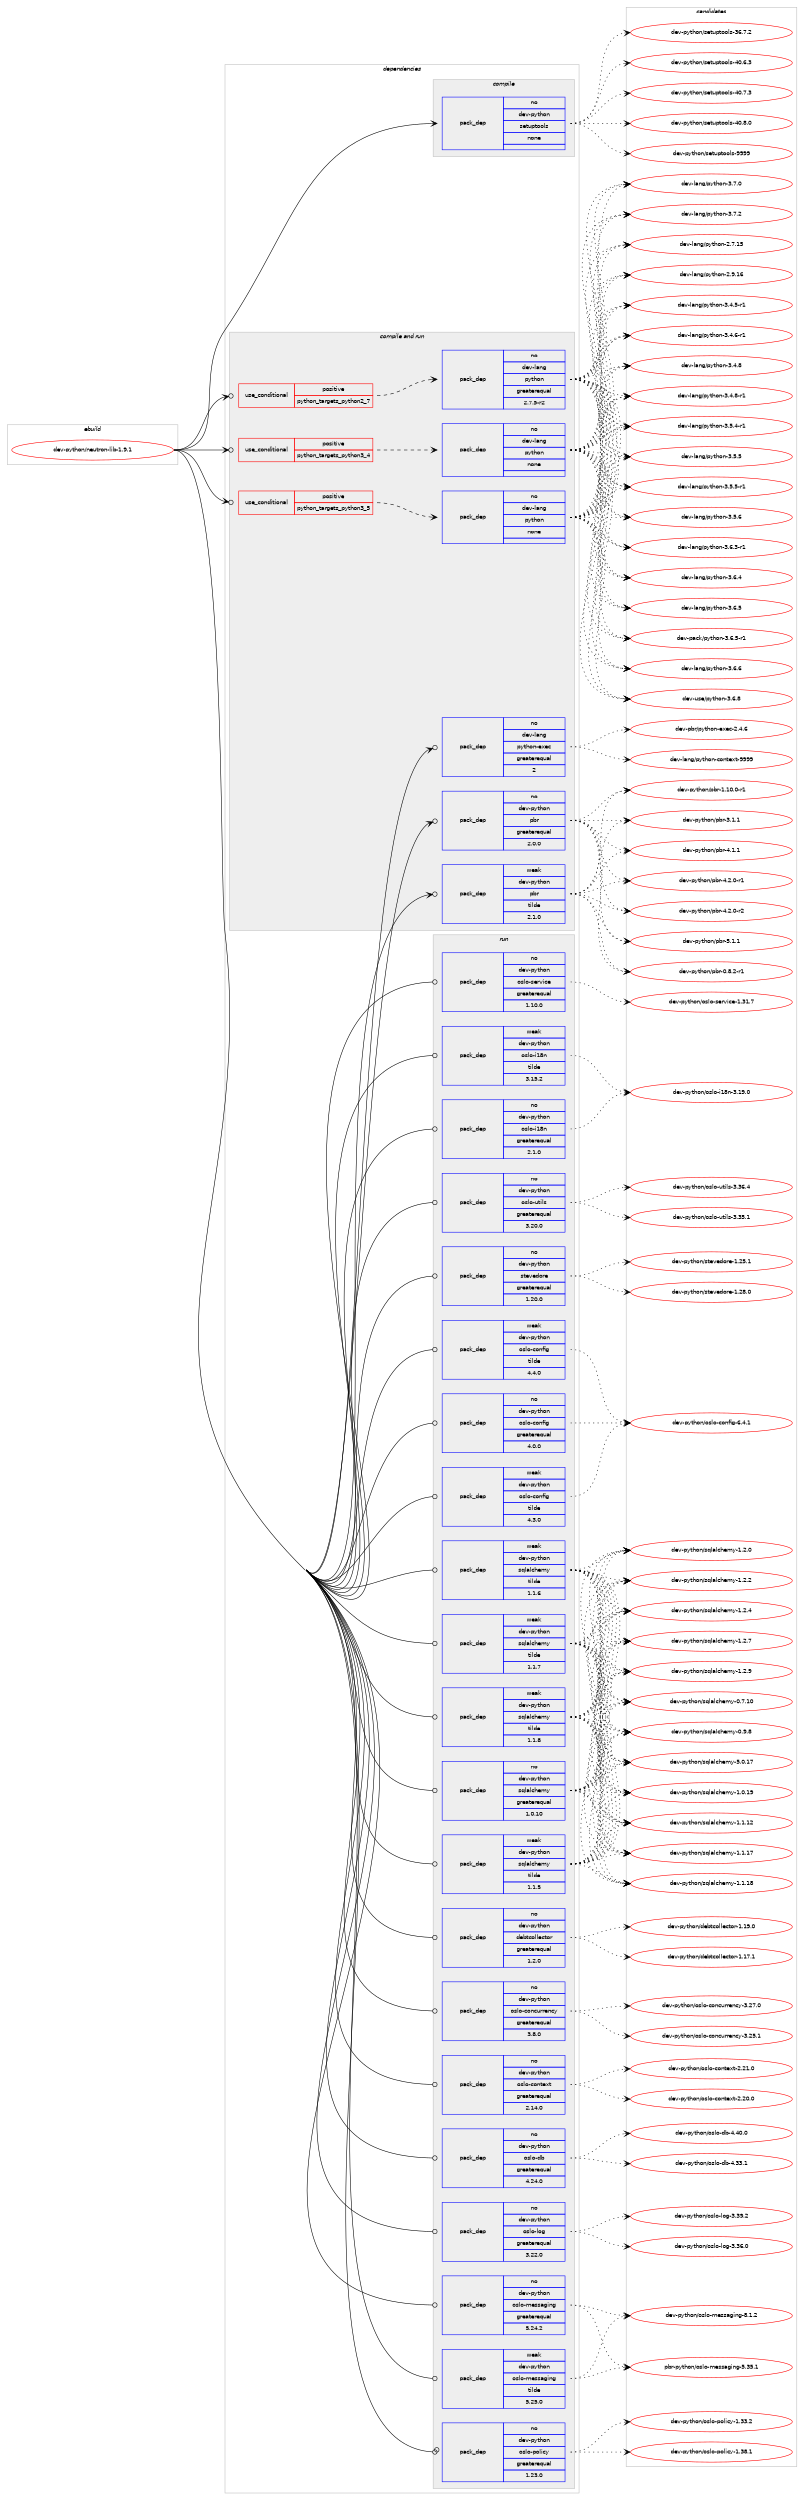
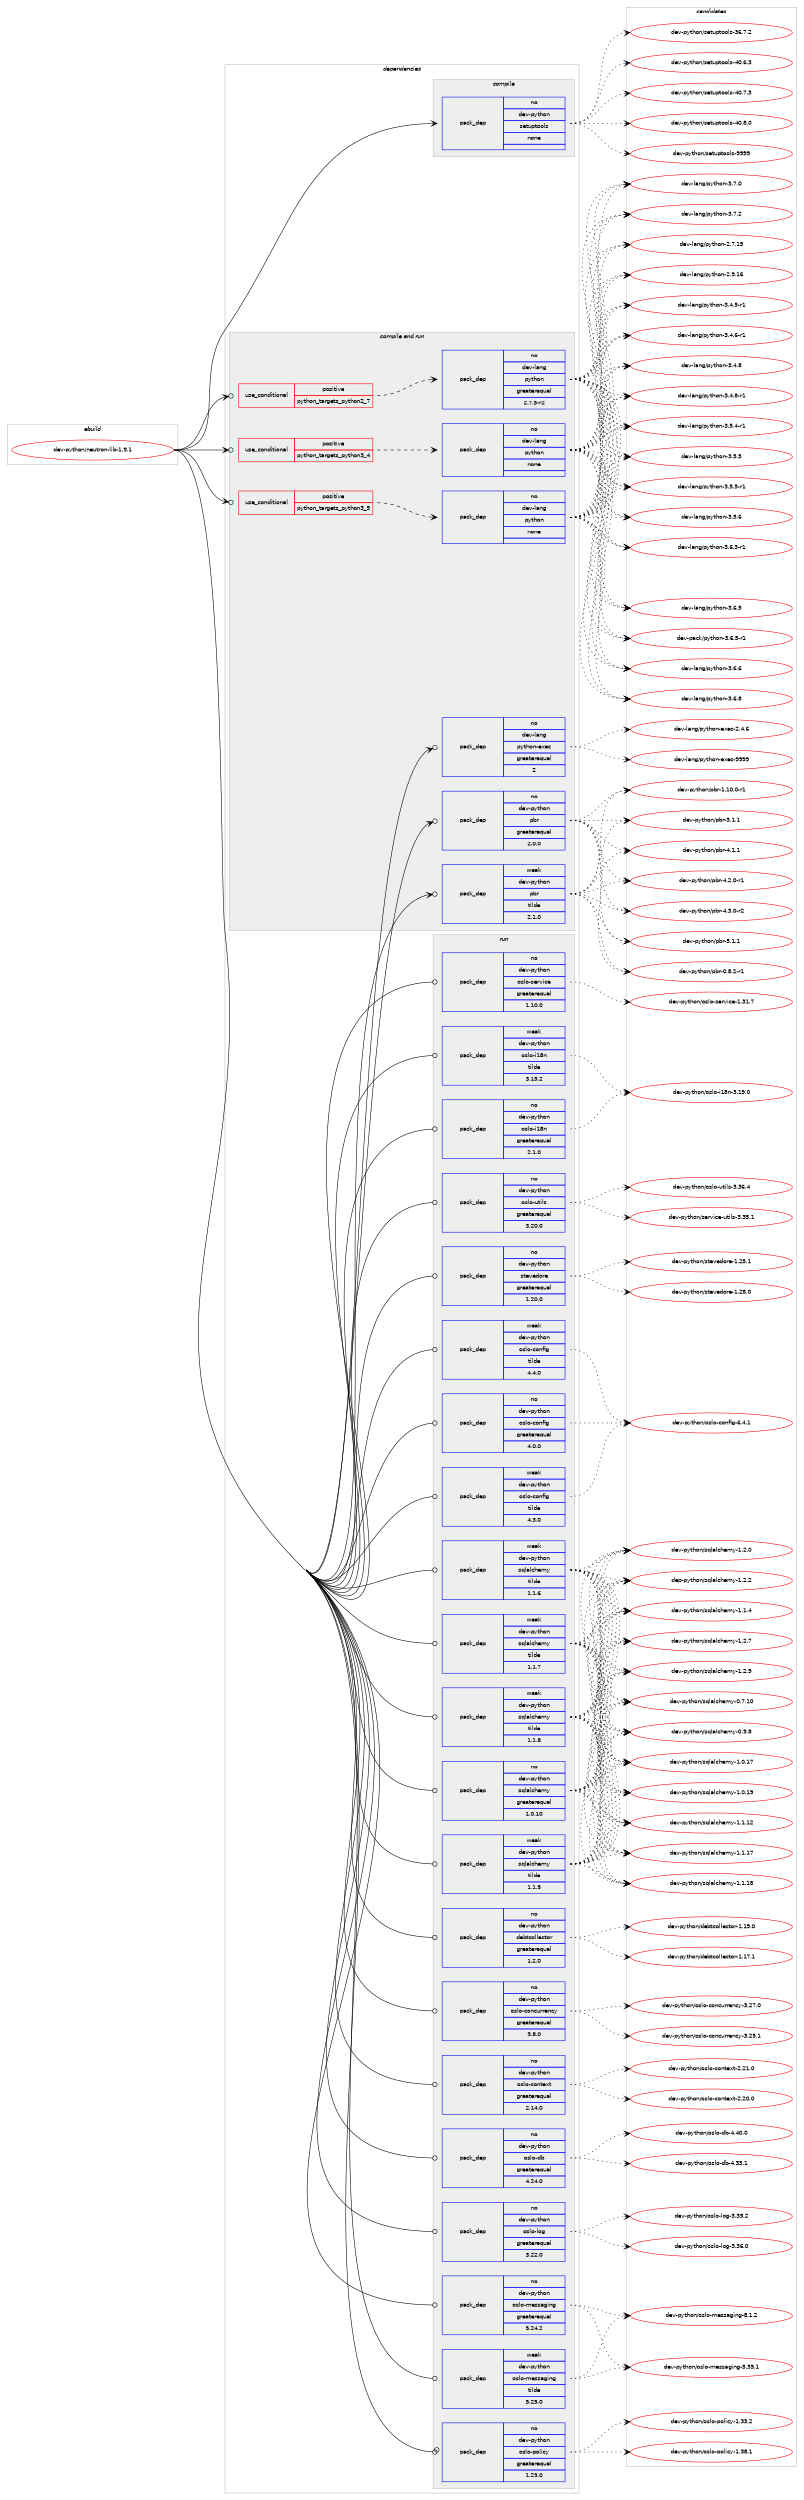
(711, 578) -> none
(711, 699) -> (711, 699)
(711, 729) -> (711, 729)
(711, 760) -> (711, 760)
(711, 911) -> (711, 911)
(711, 1218) -> (711, 1218)
(711, 1581) -> (711, 1581)
(711, 1611) -> (711, 1611)
(711, 1762) -> (711, 1762)
(711, 2367) -> (711, 2367)
